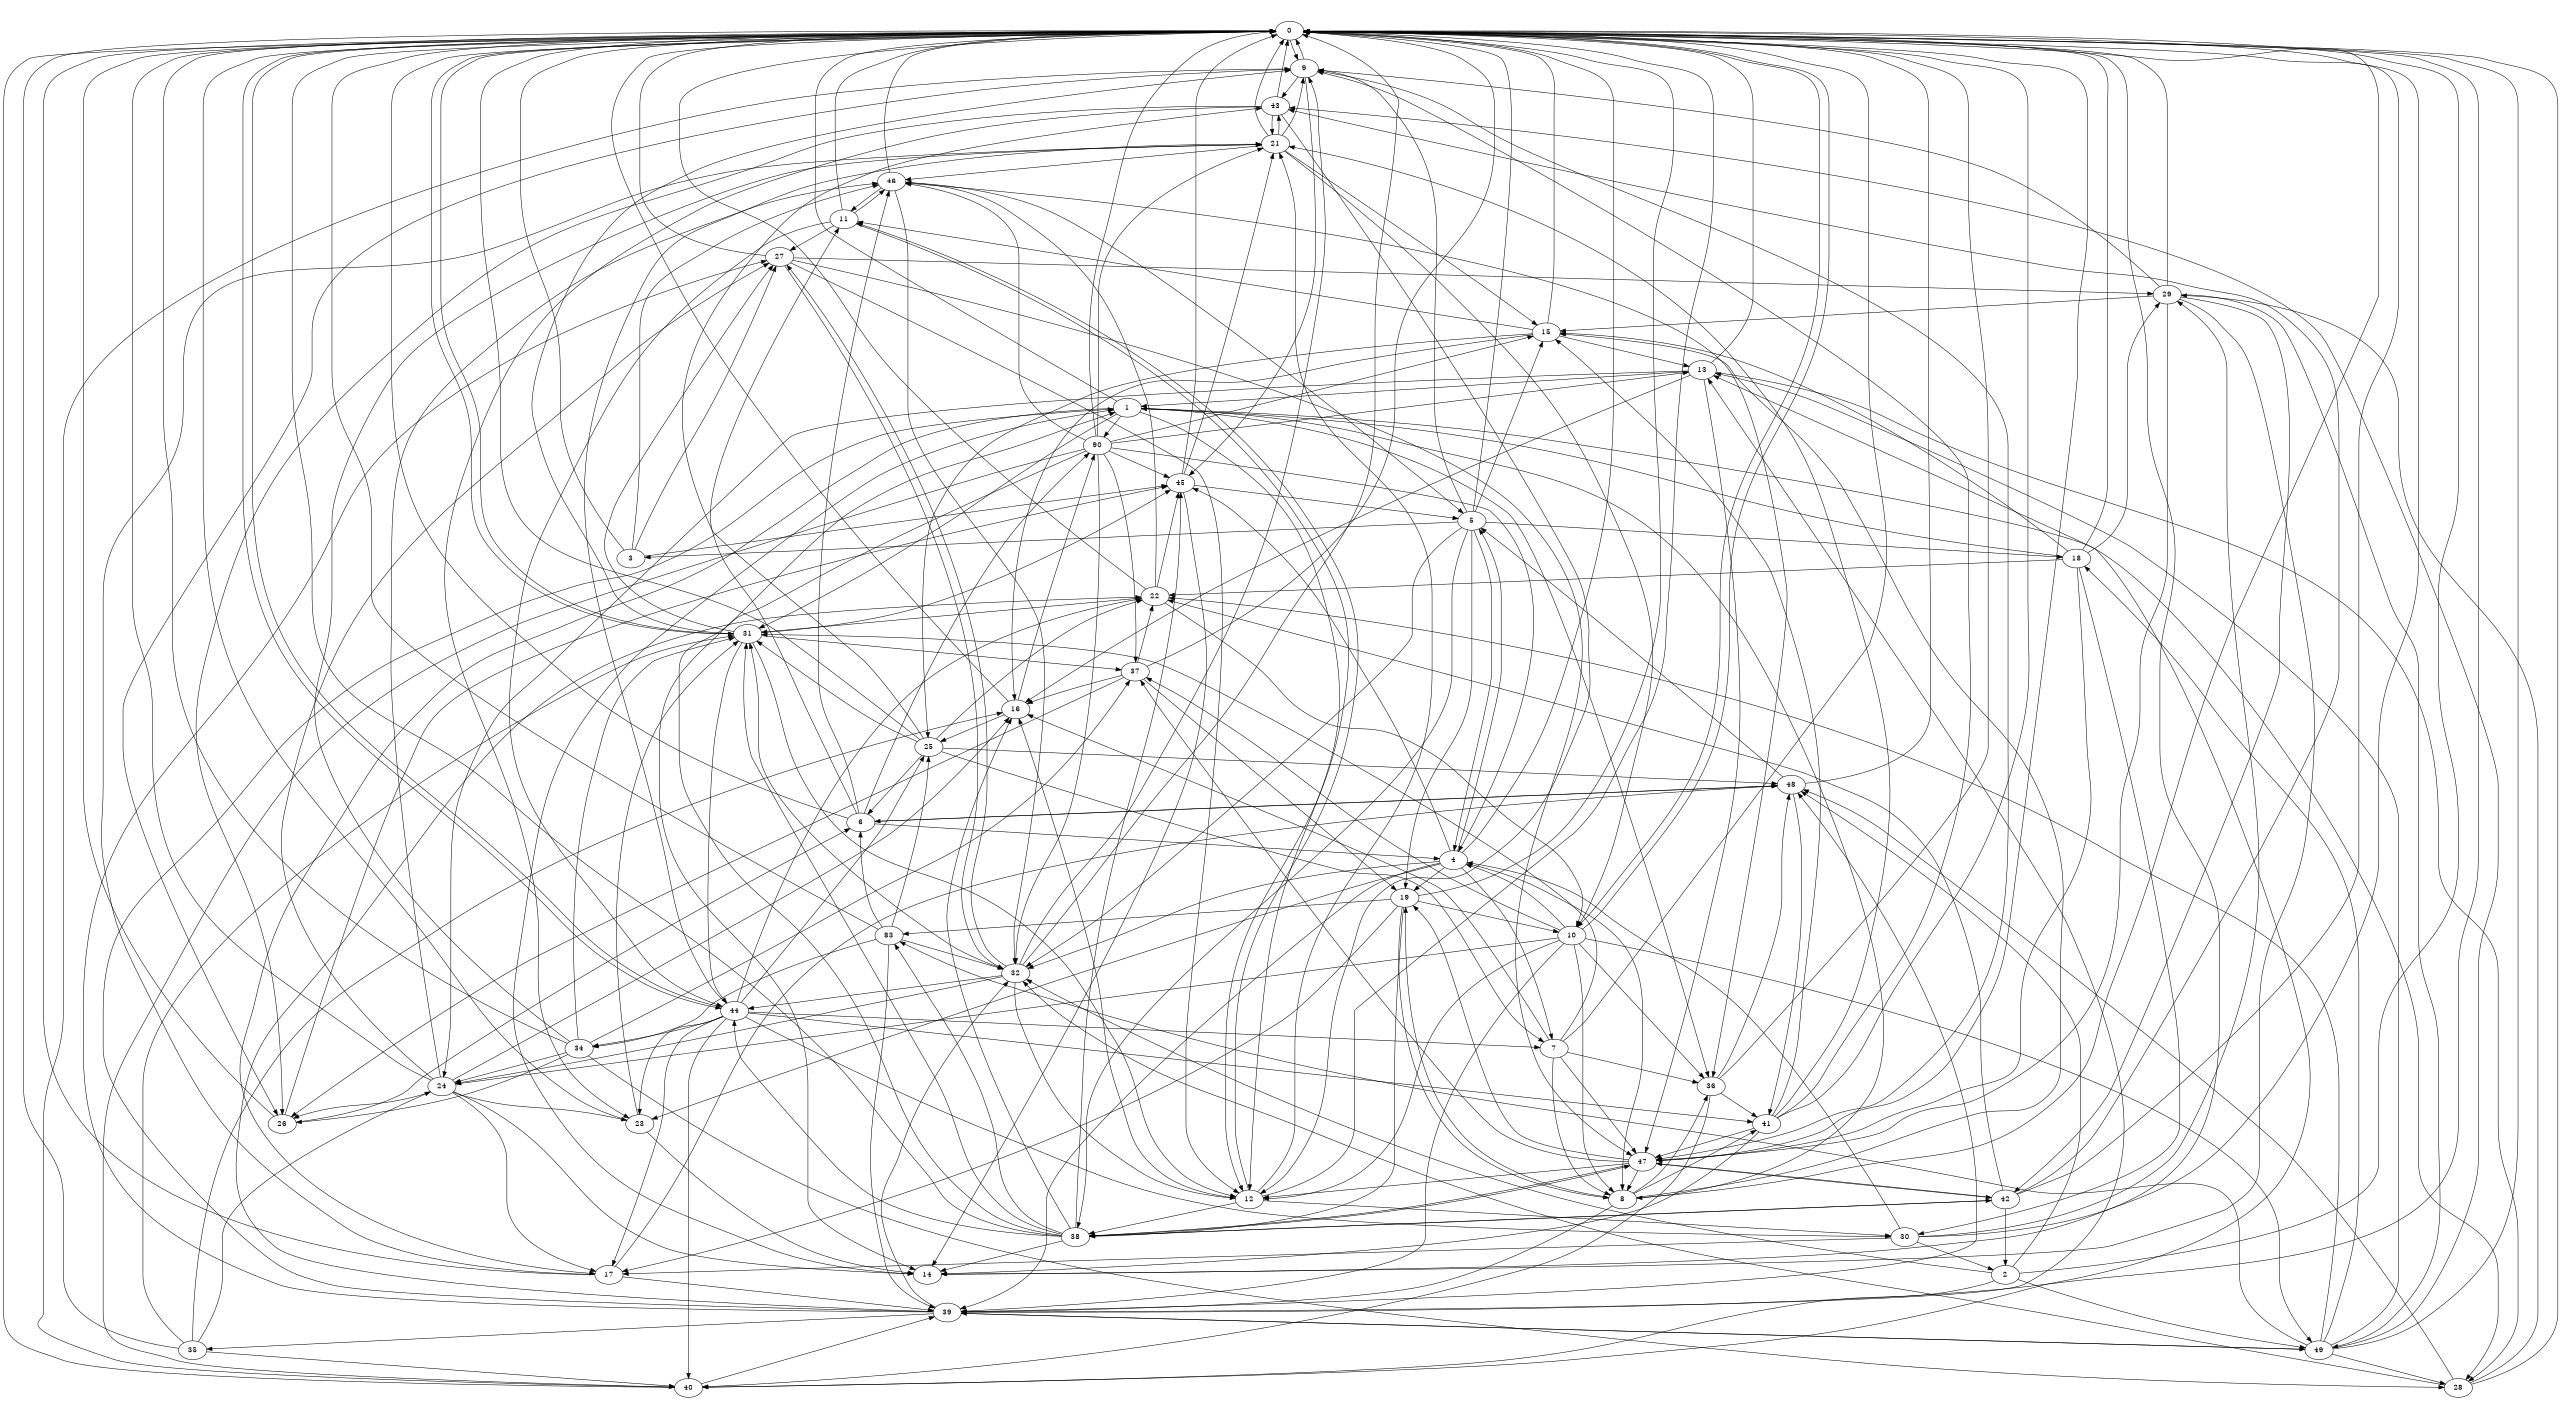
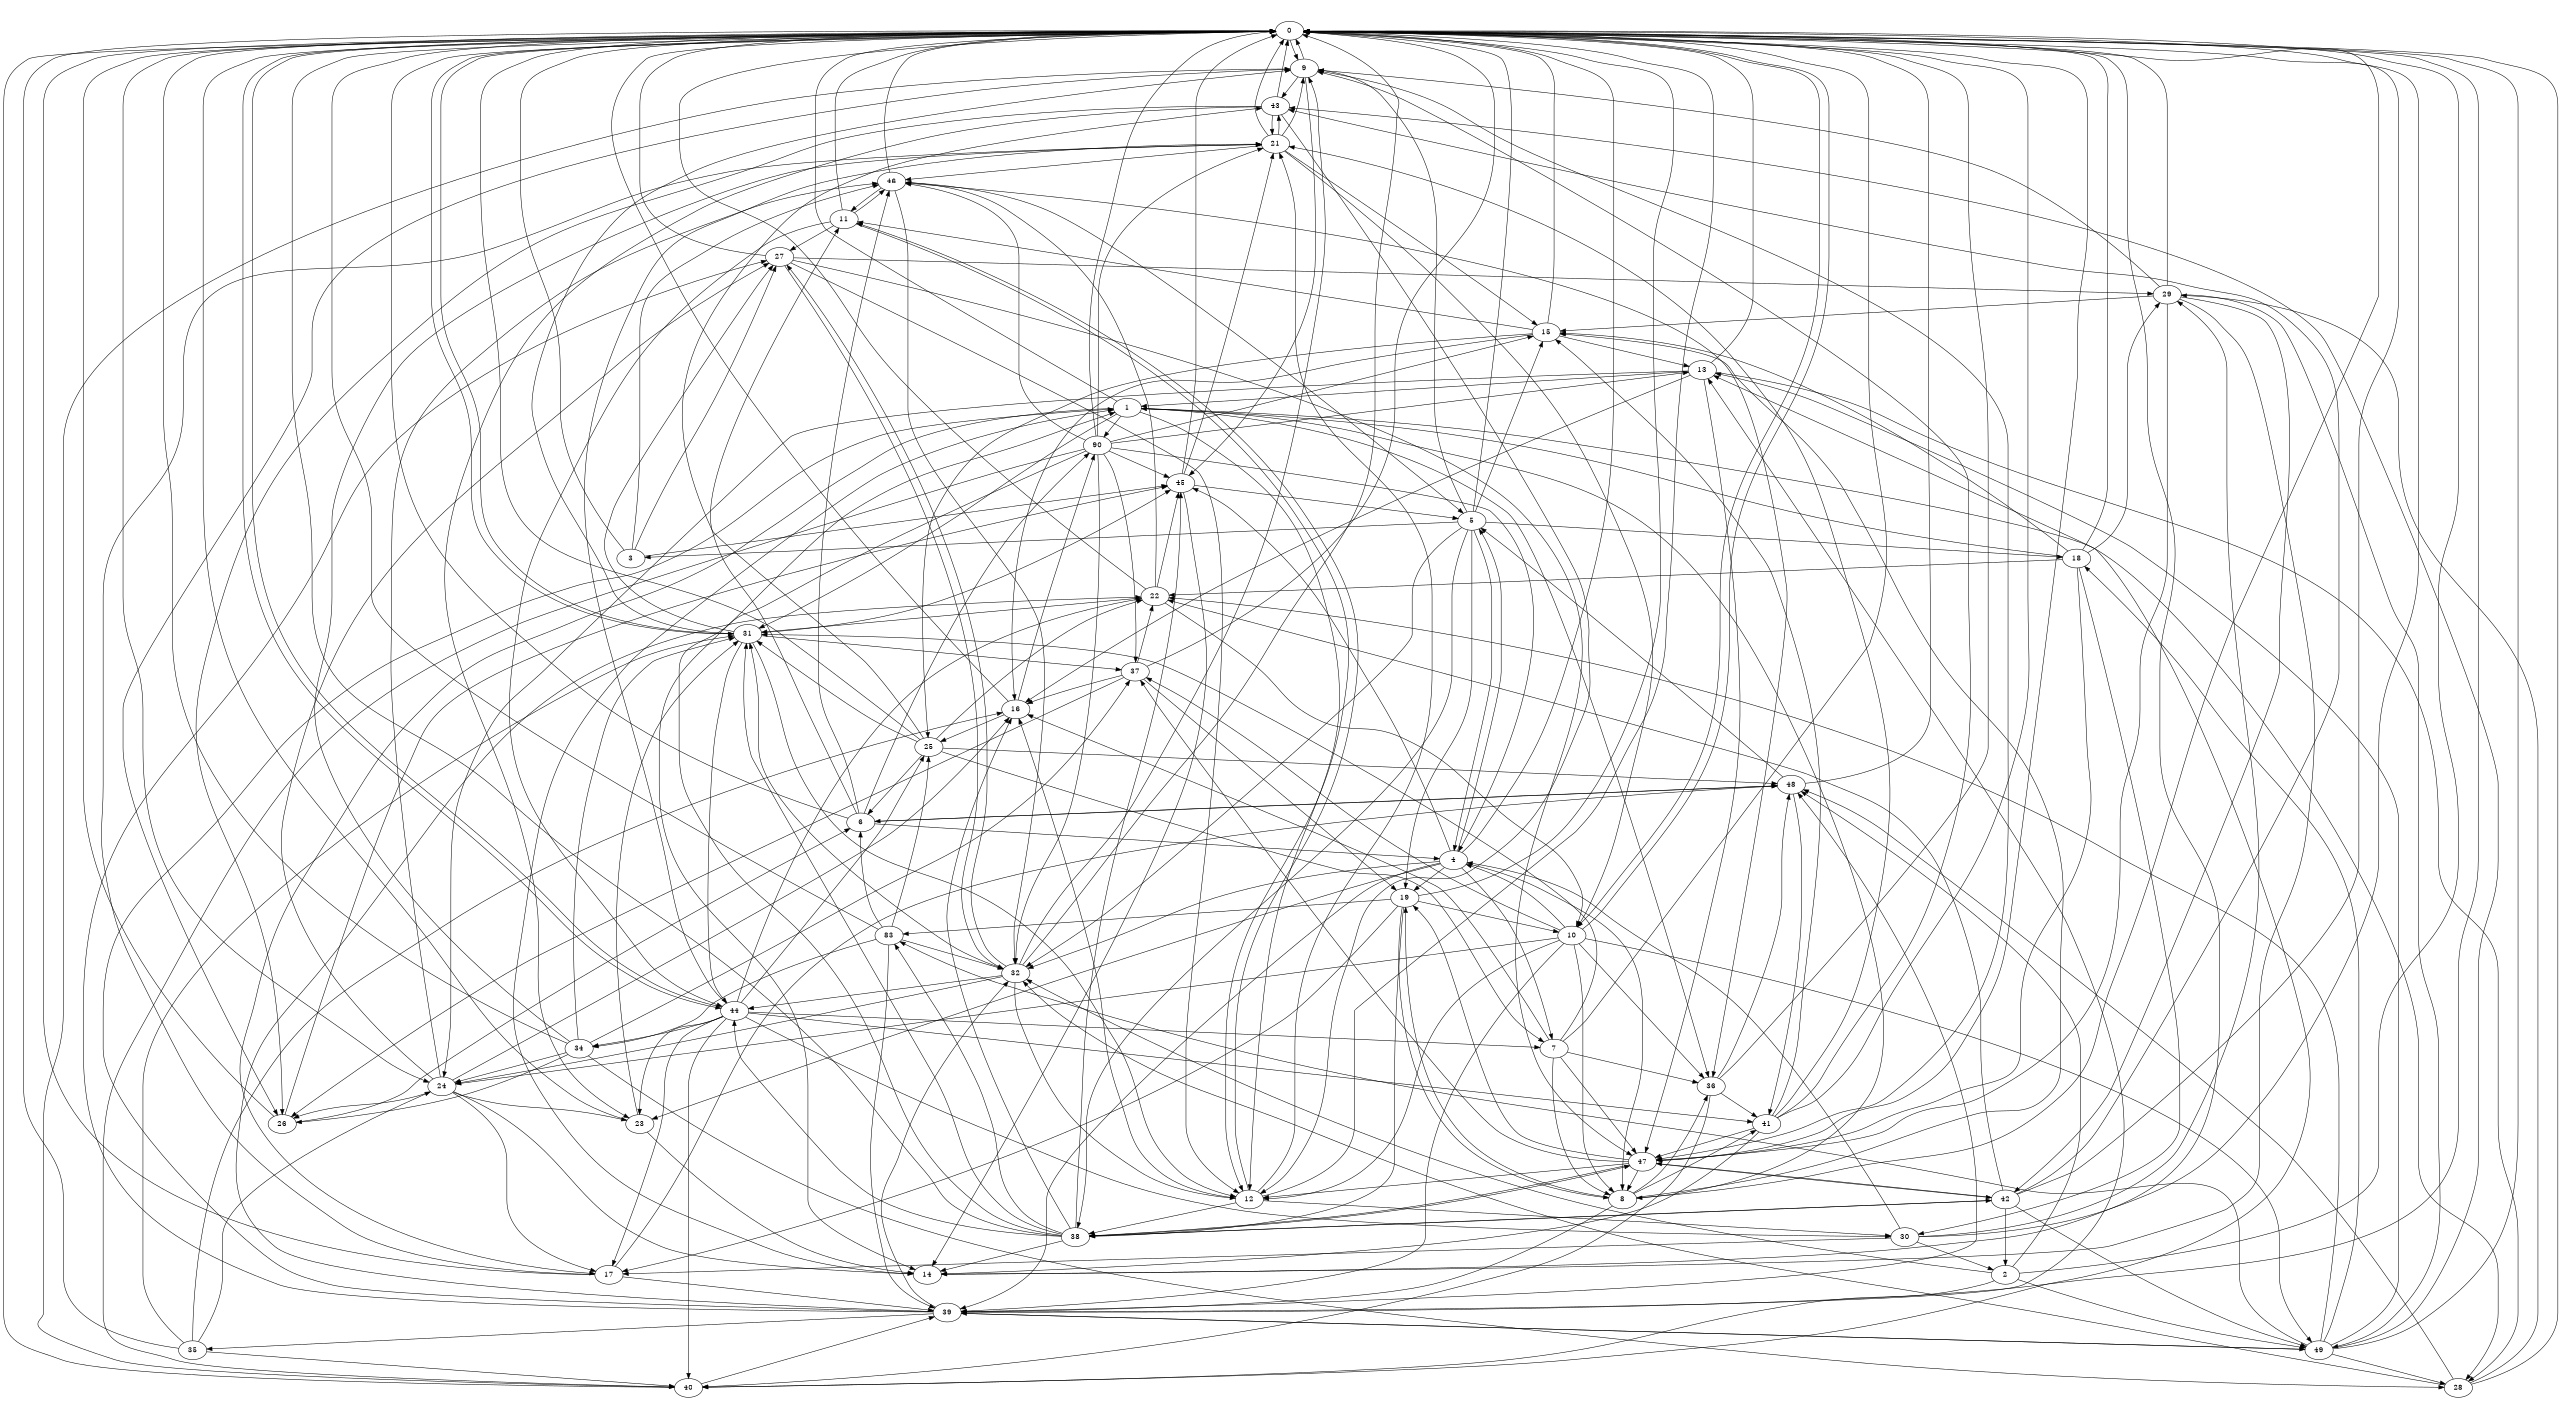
(142, 78) -> (138, 74)
none -> (2154, 1285)
